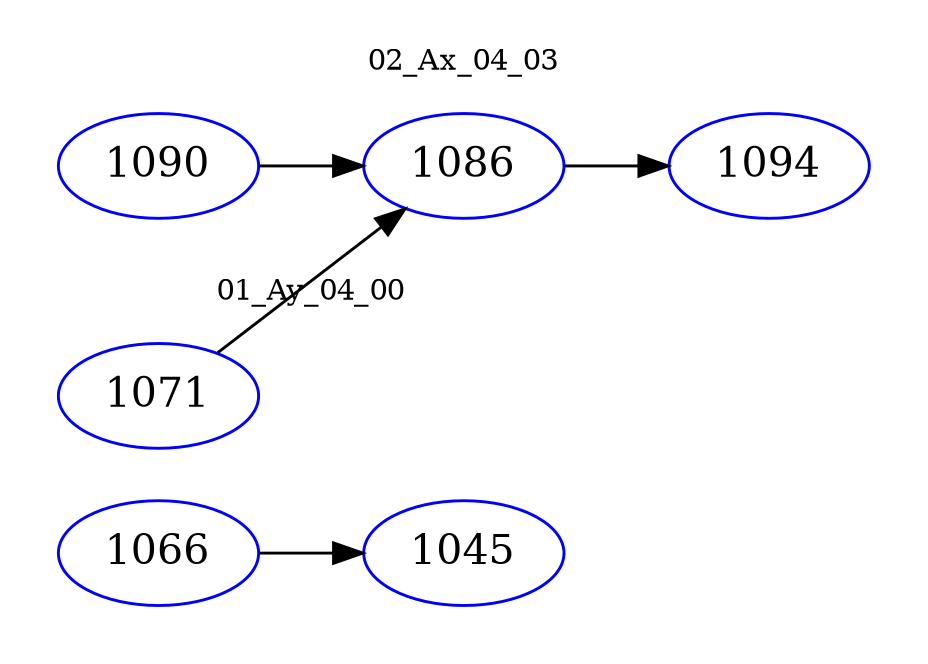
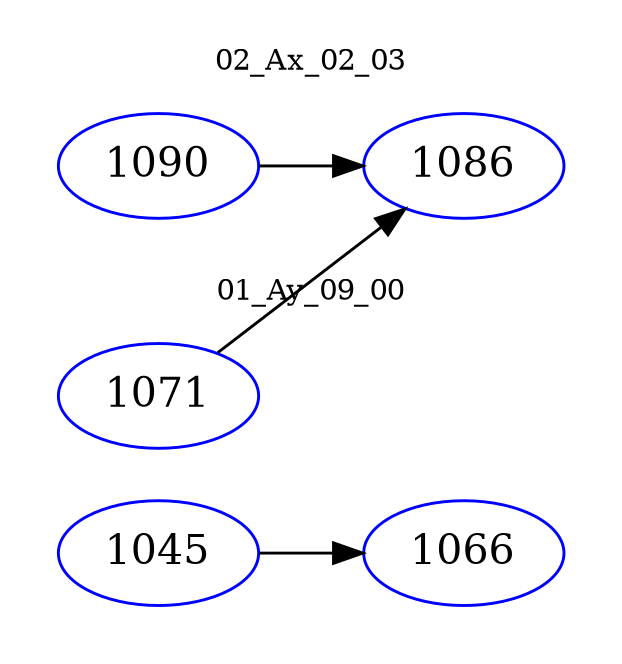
(464, 63) -> (311, 63)
(769, 166) -> none
(311, 293) -> (311, 293)
(296, 553) -> (296, 553)
